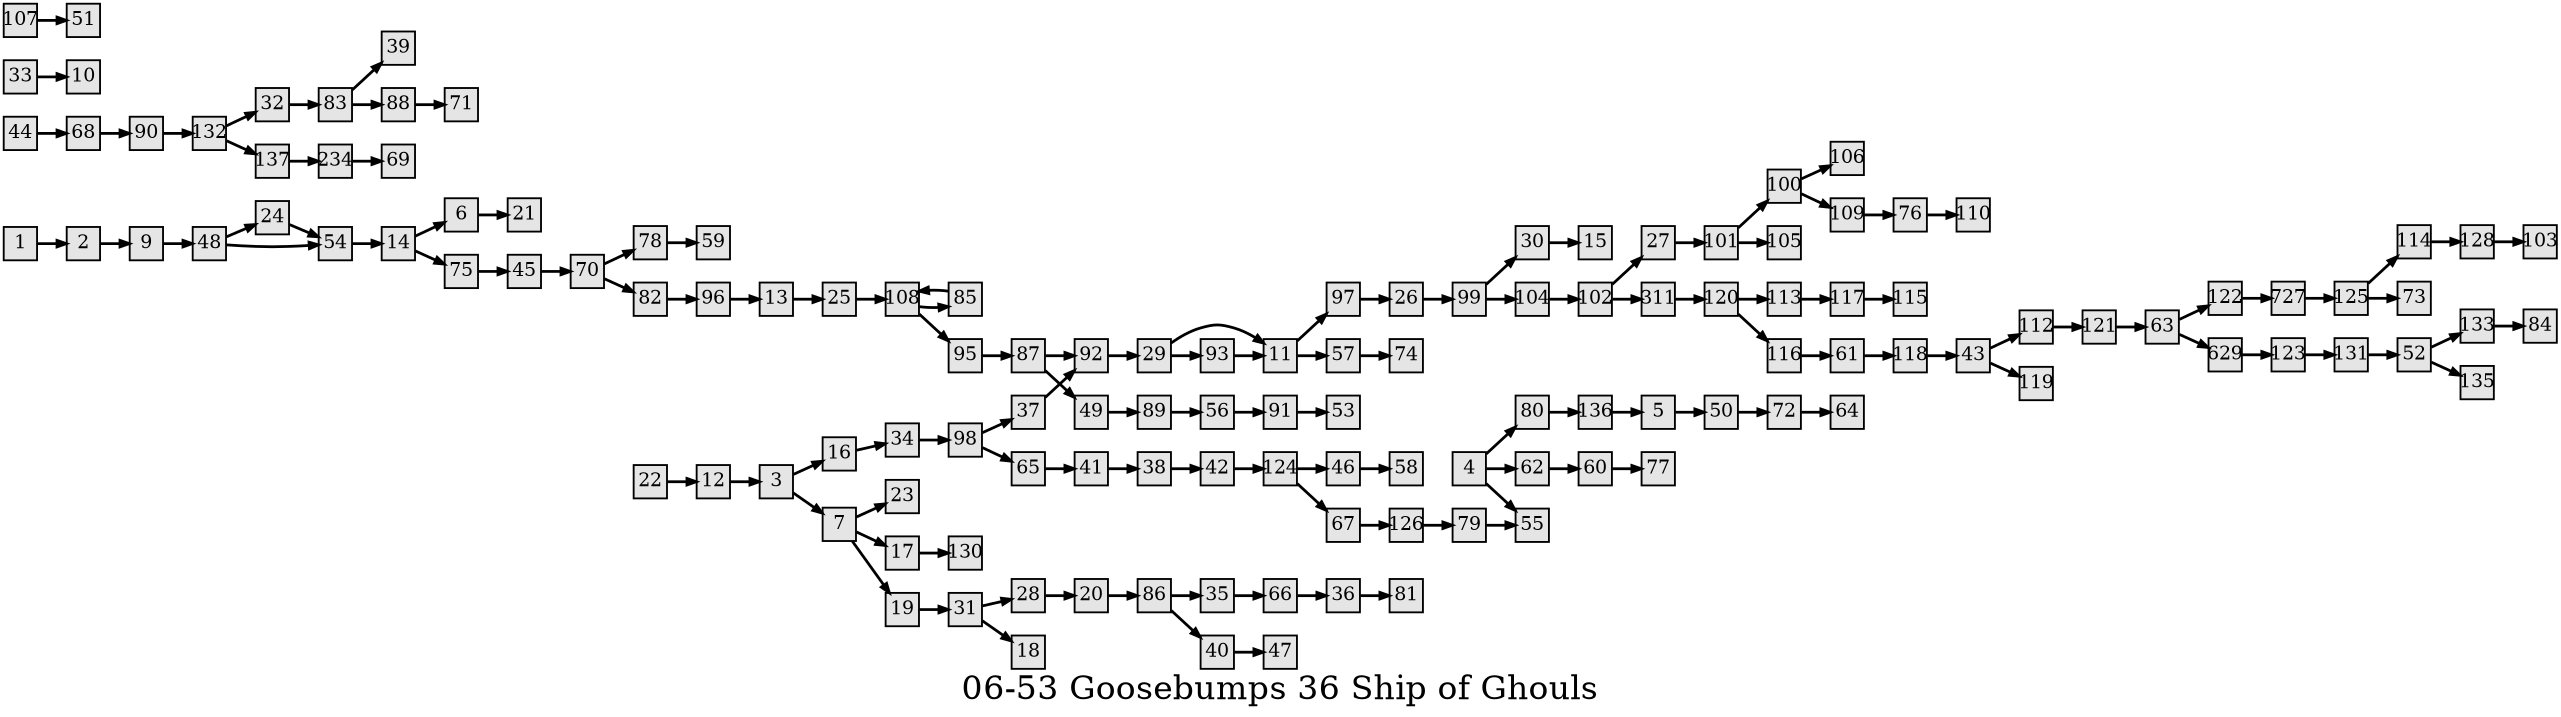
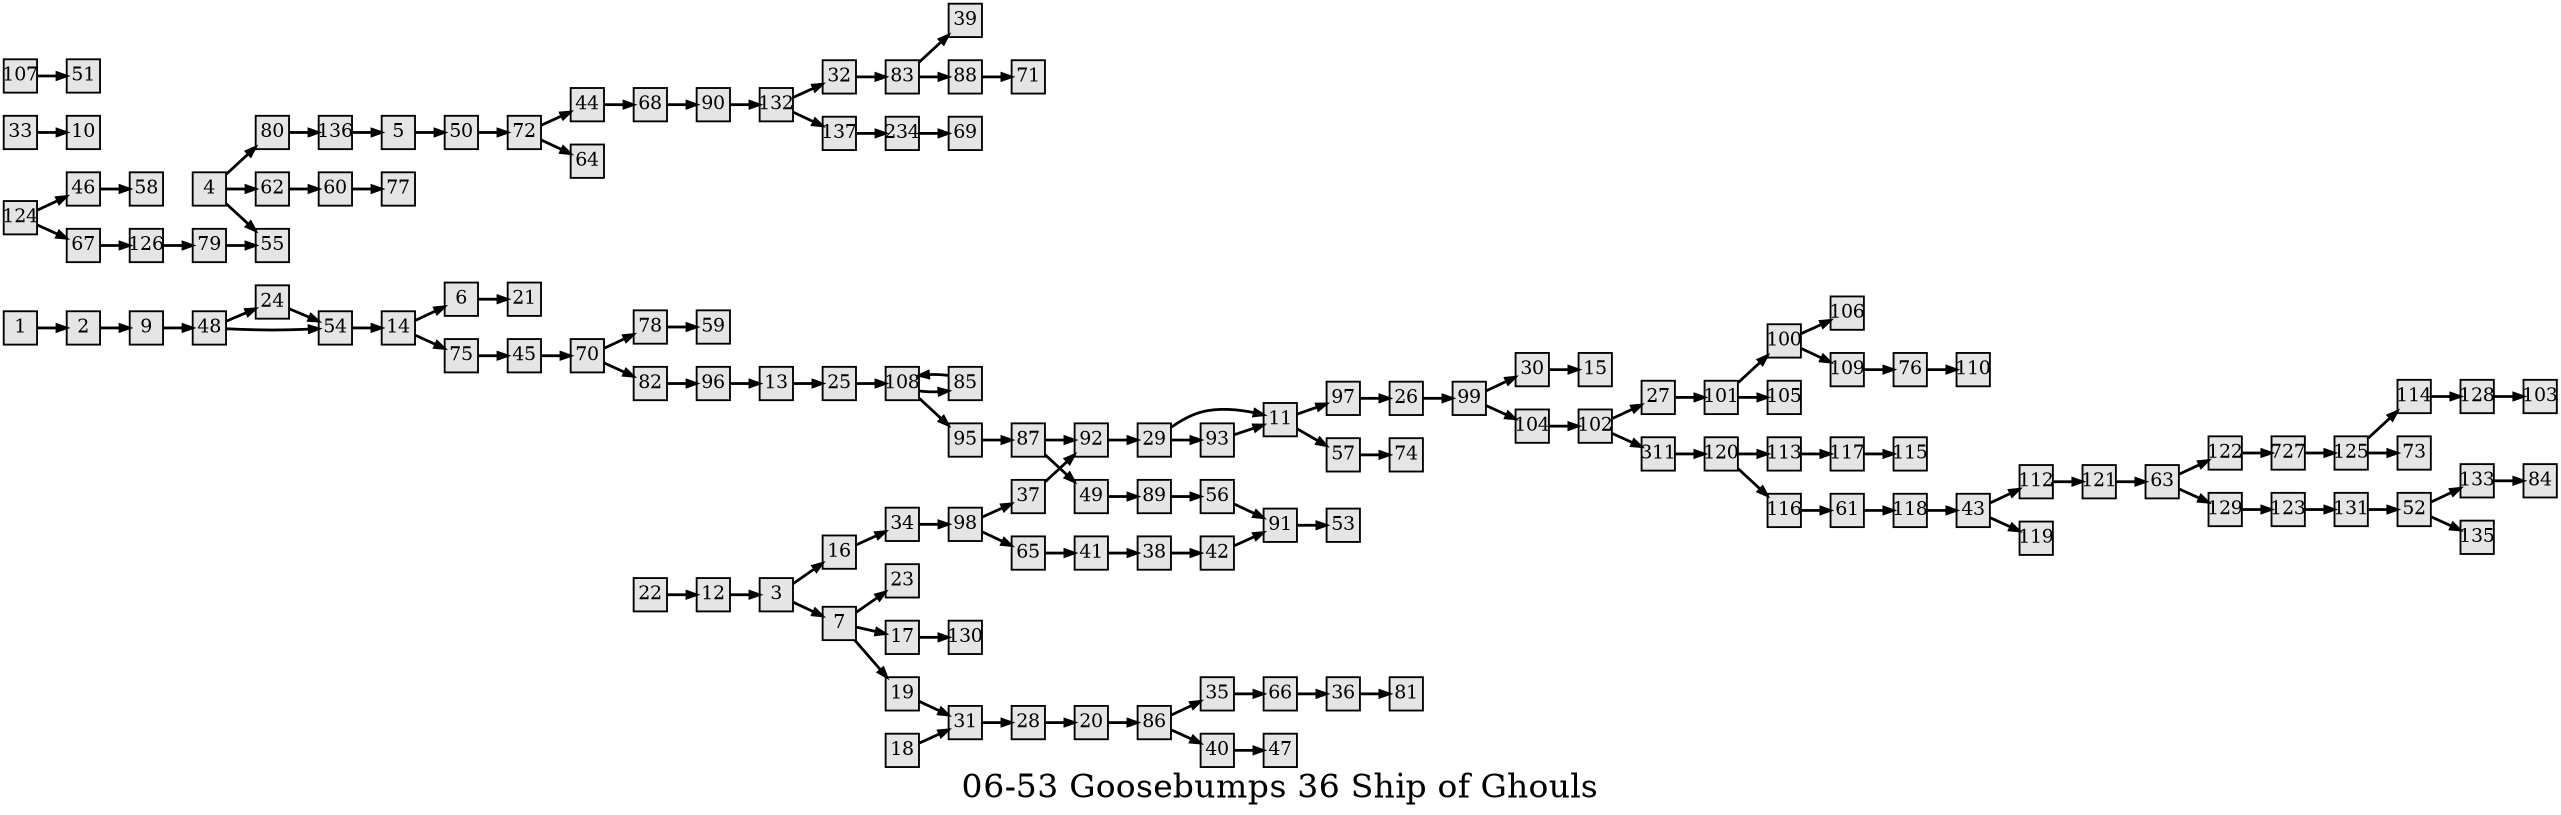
none -> (551, 121)
(2225, 355) -> (2225, 510)
(1244, 469) -> (1244, 541)
(993, 628) -> (929, 739)
